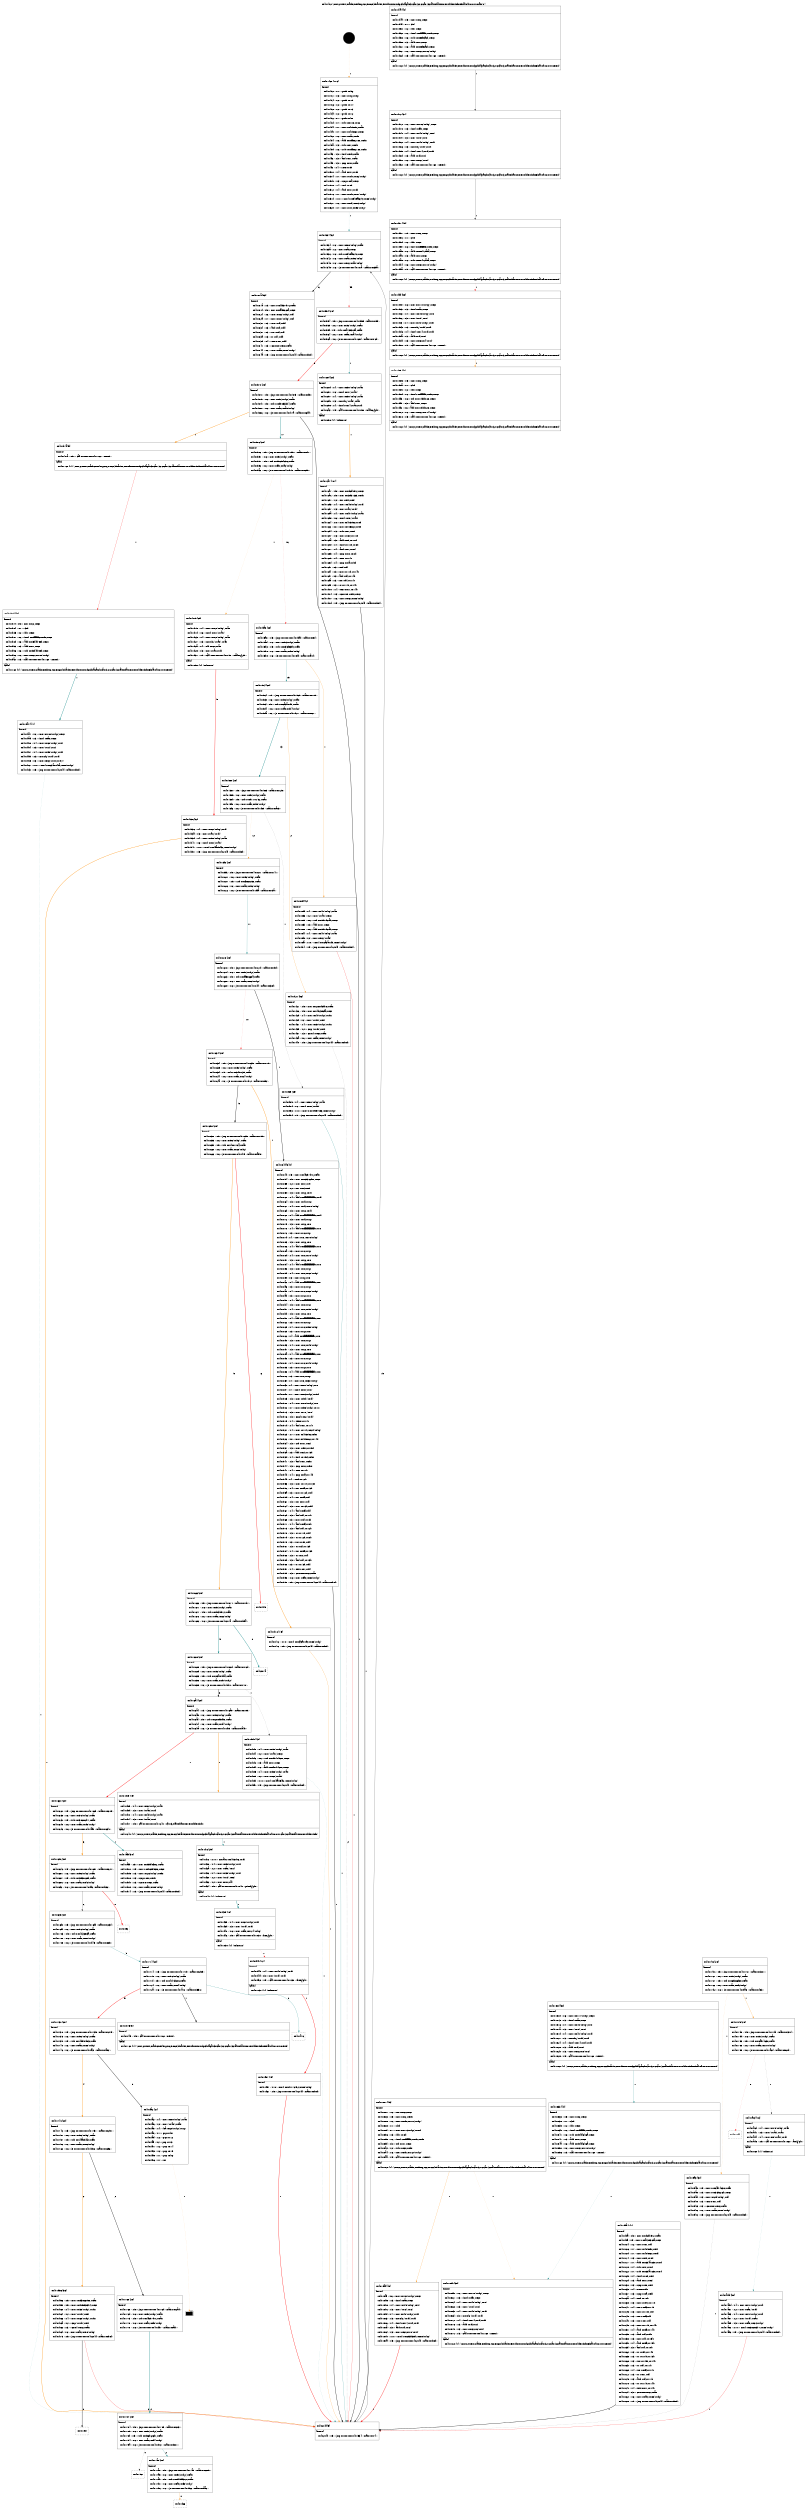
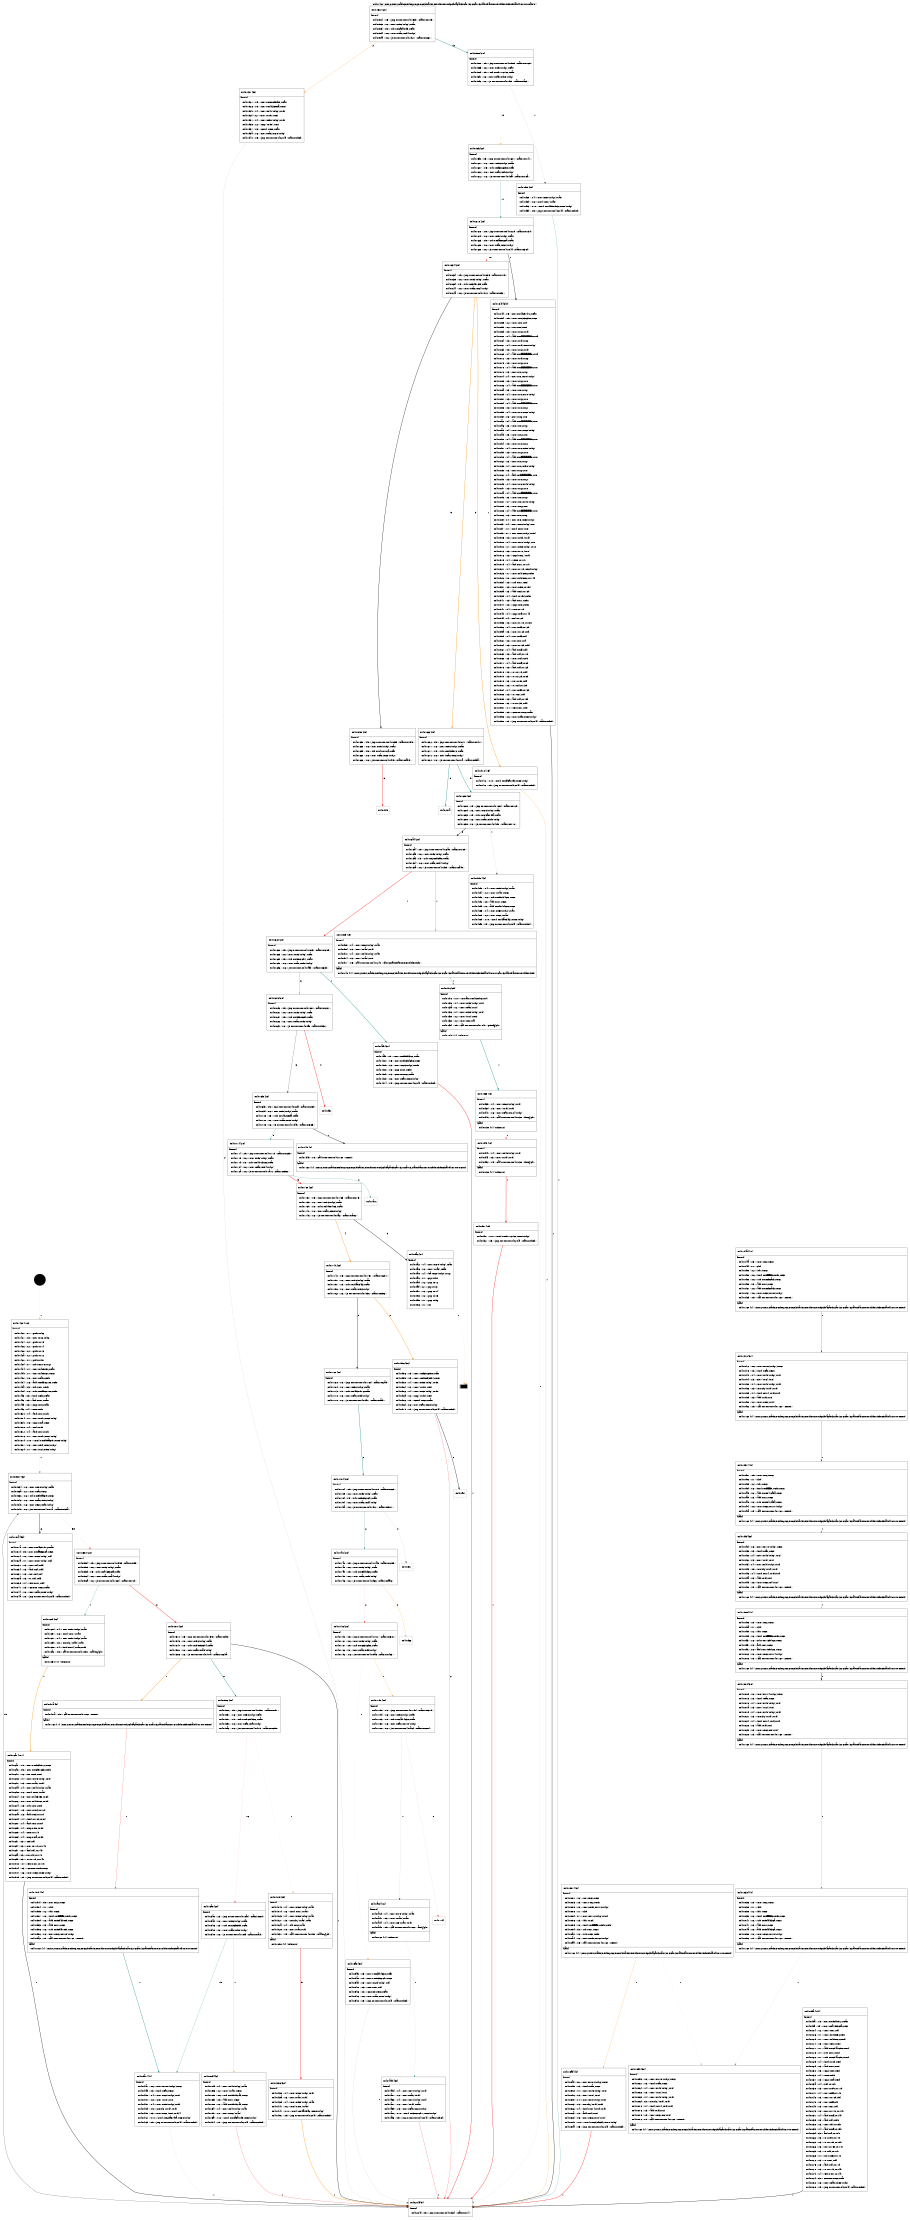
(286, 670) -> (202, 2005)
(226, 1373) -> (463, 512)
none -> (365, 1603)
none -> (472, 1636)
none -> (821, 1676)
(189, 2007) -> (328, 1136)
